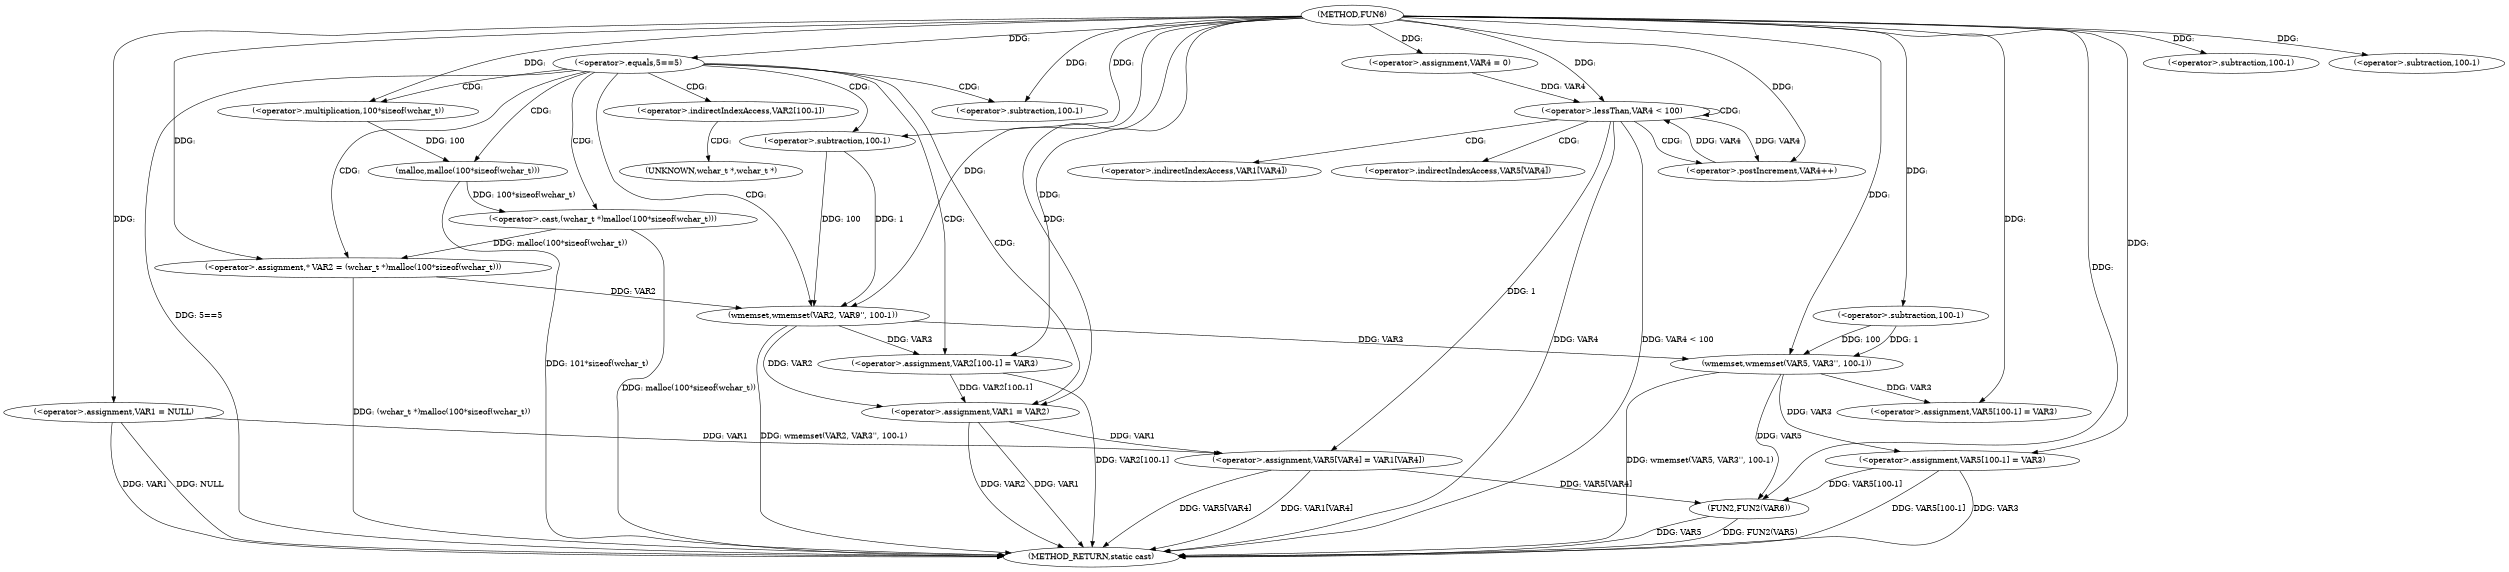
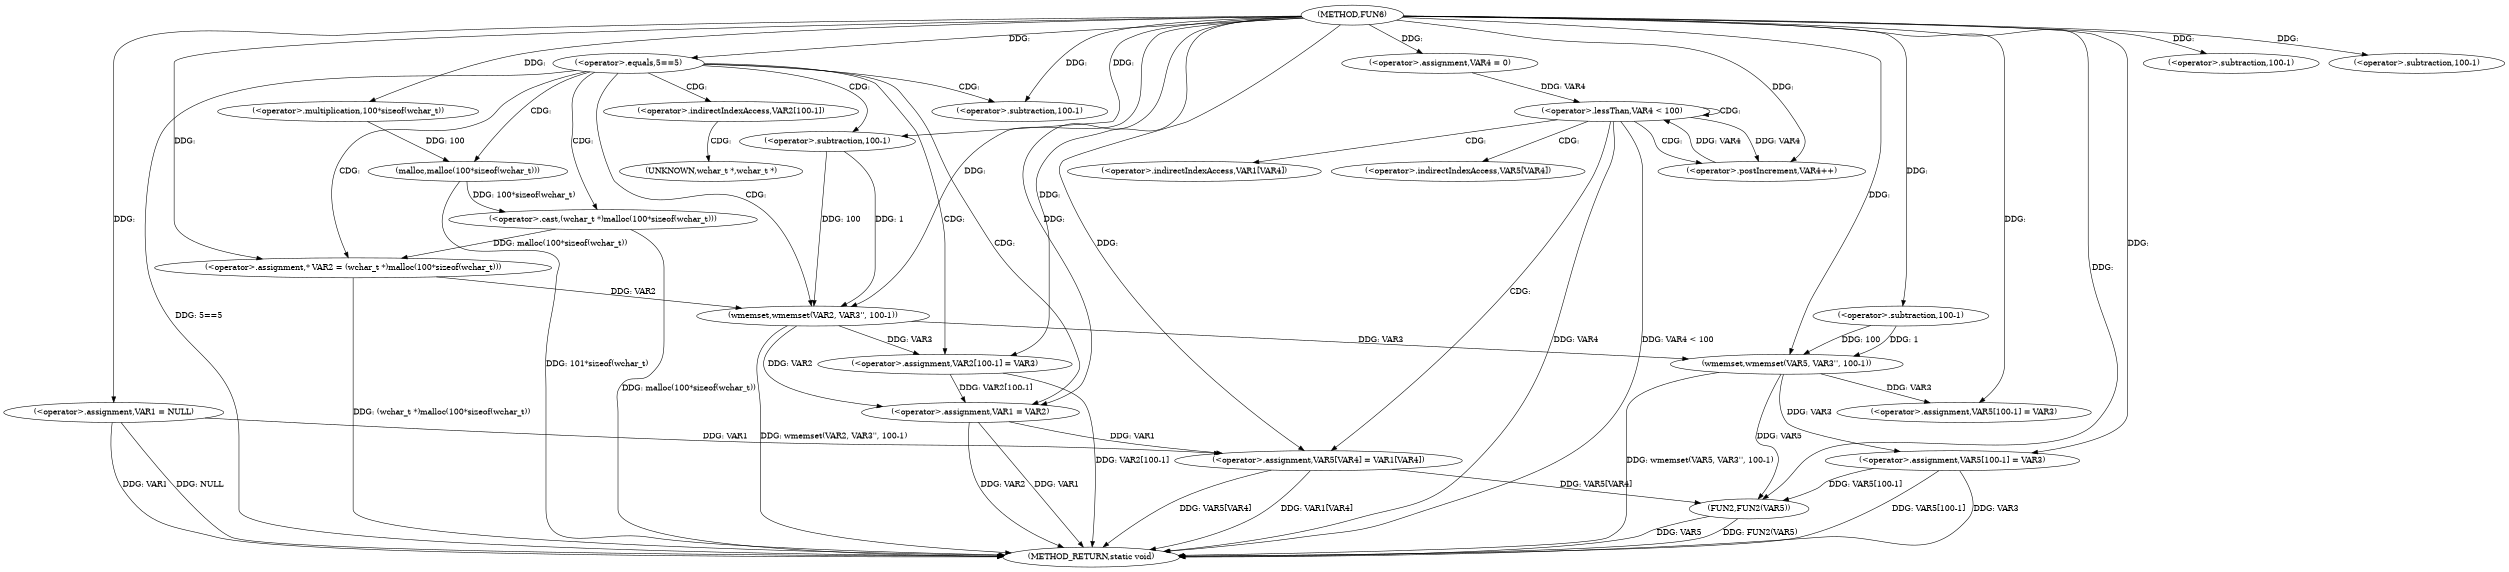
(1507, 41) -> (1068, 194)
(476, 81) -> none
(1522, 292) -> (1522, 292)
(813, 316) -> (813, 316)
(1749, 509) -> (1749, 509)
(1091, 557) -> (1091, 557)
